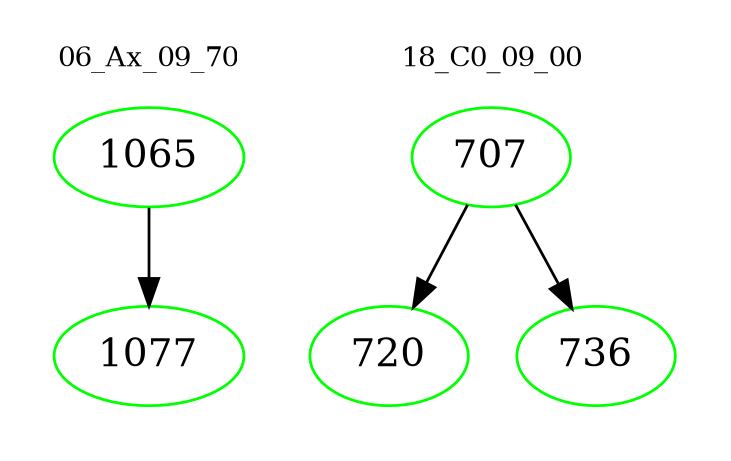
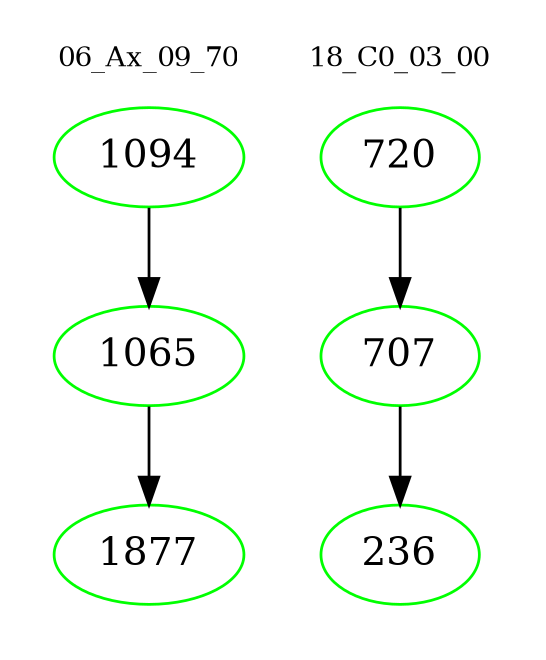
(493, 59) -> (400, 59)
none -> (149, 157)
(447, 244) -> (400, 243)
(149, 356) -> (149, 555)
(596, 356) -> (400, 555)
